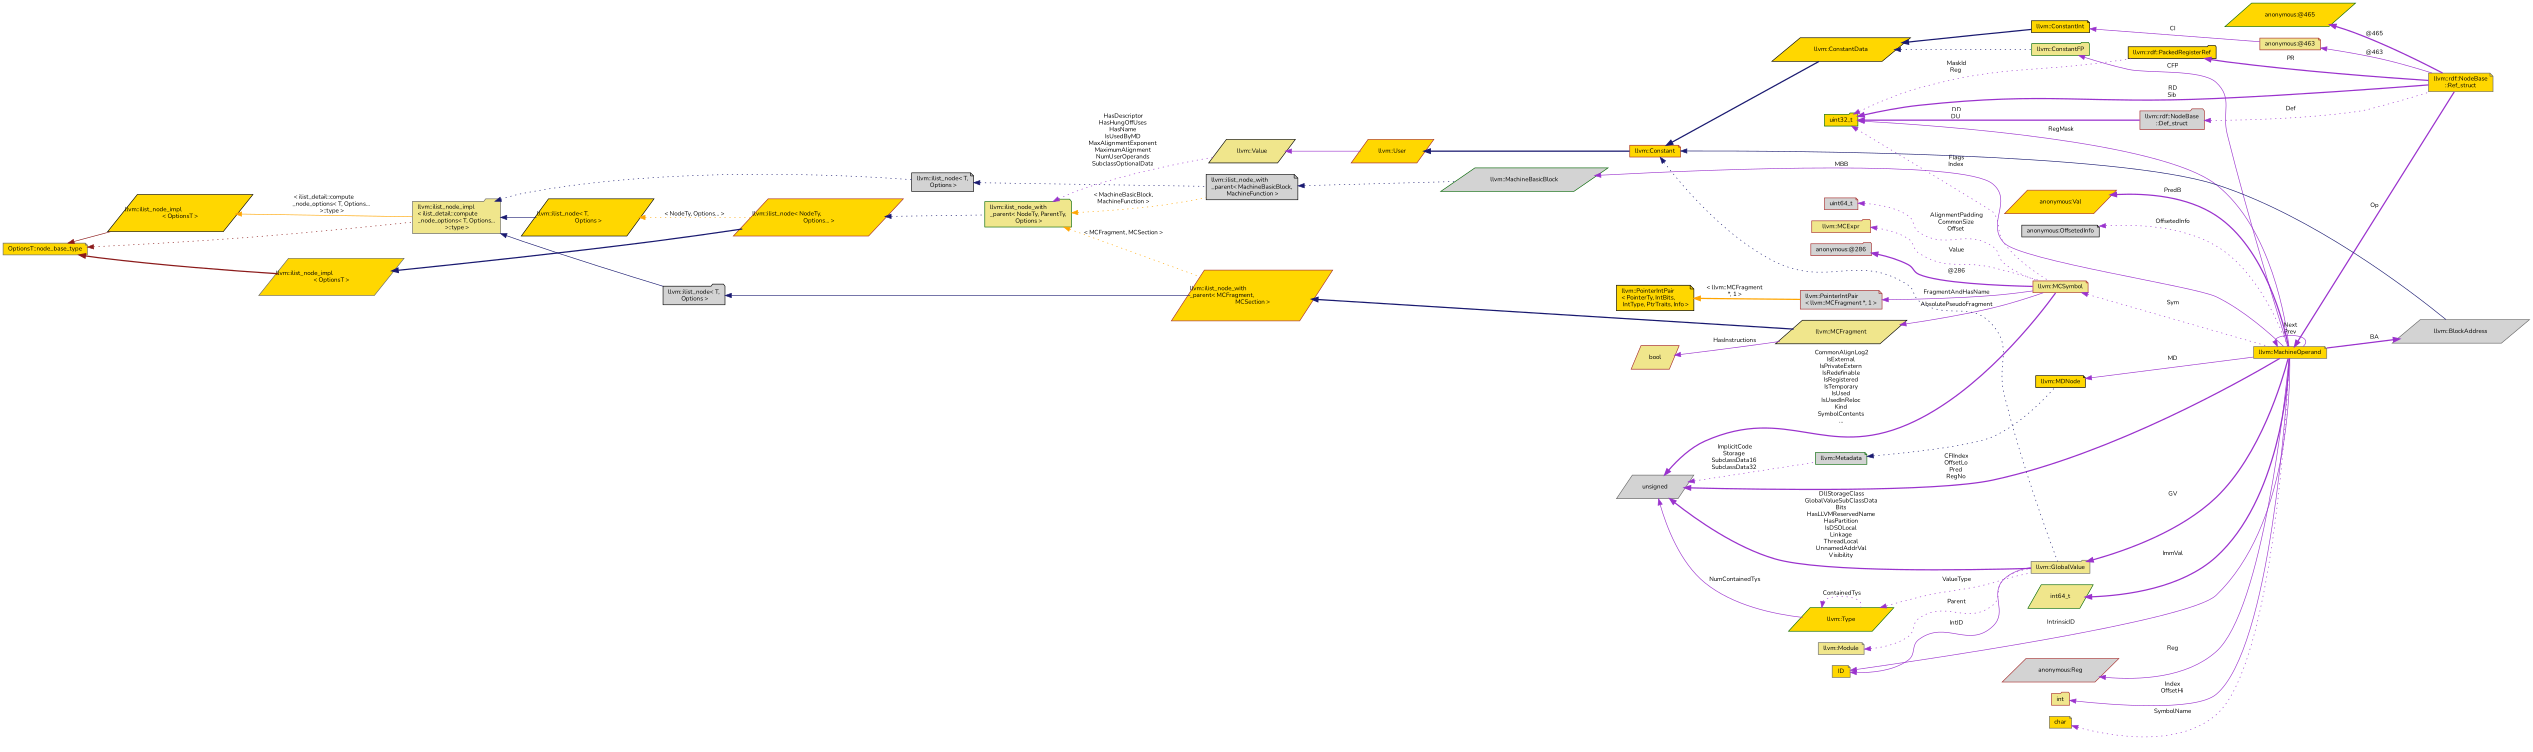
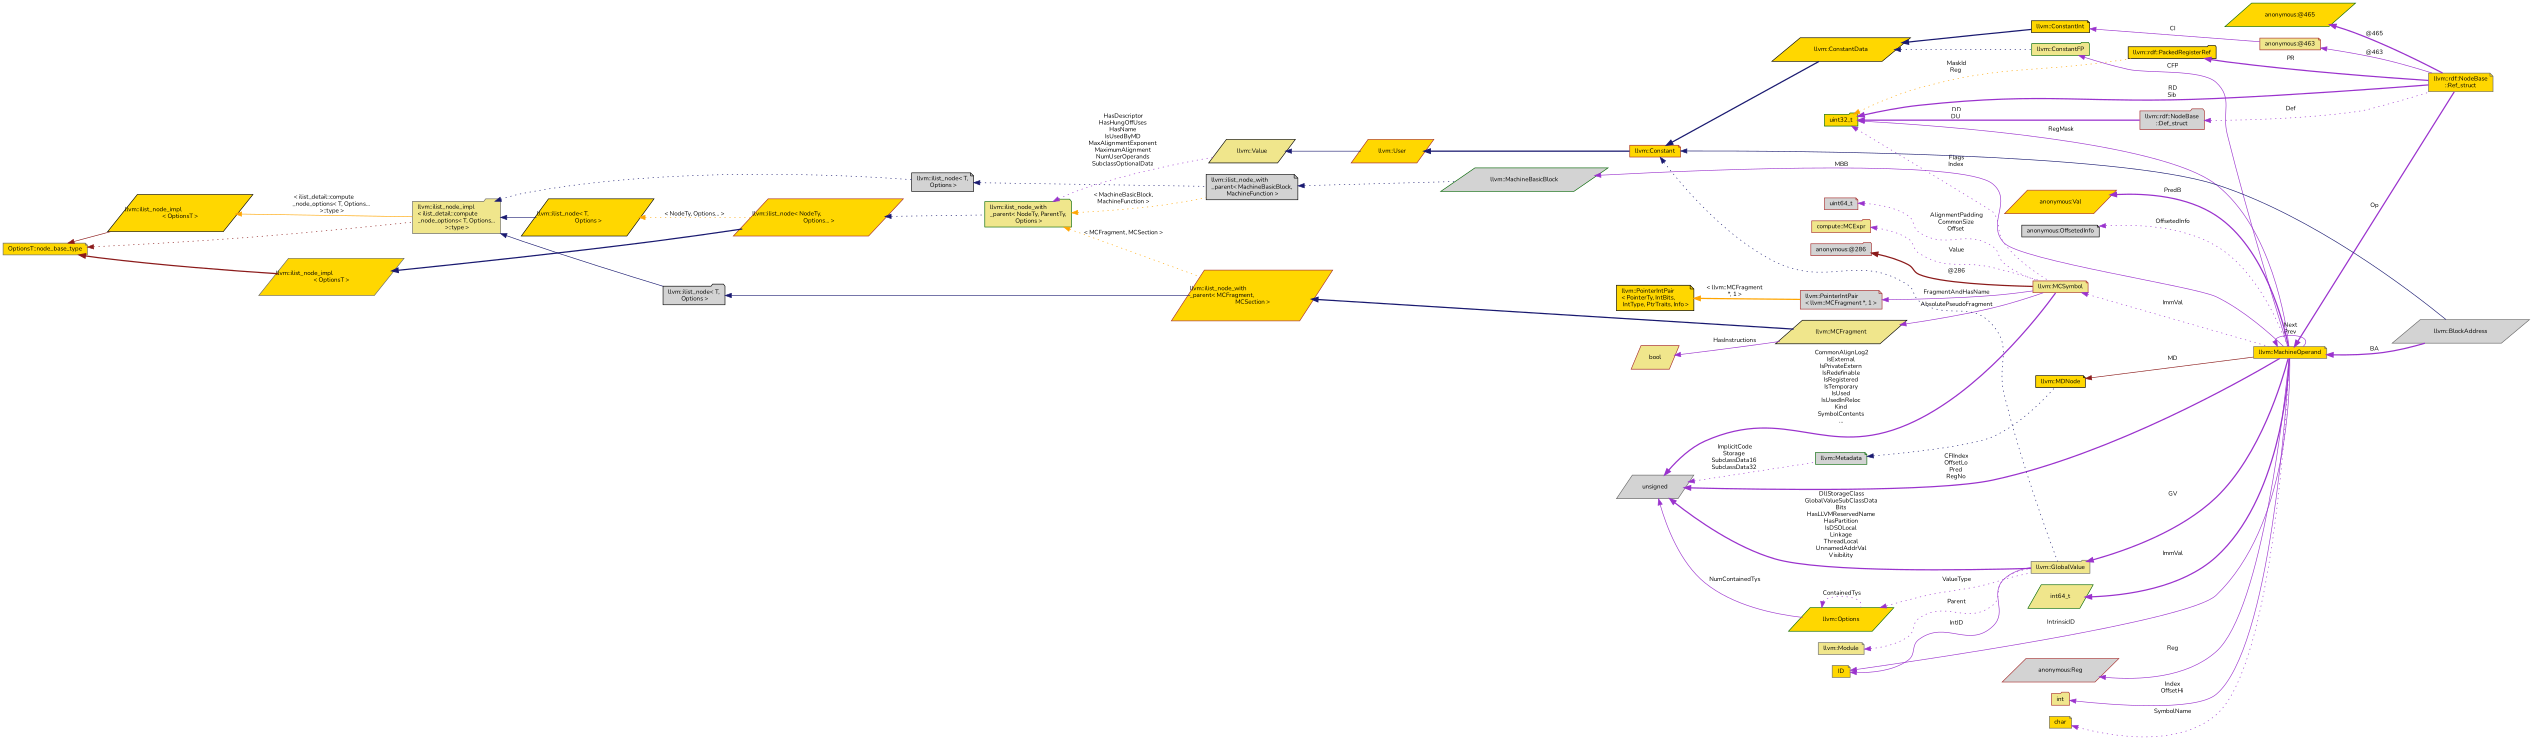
(1993, 73) -> (1993, 73)
(1326, 151) -> (1326, 151)
(1841, 227) -> (1841, 227)
(1952, 281) -> (1952, 281)
(2172, 303) -> (2172, 303)
(2360, 344) -> (2379, 353)
(2173, 367) -> (2173, 367)
(1841, 619) -> (1841, 619)
